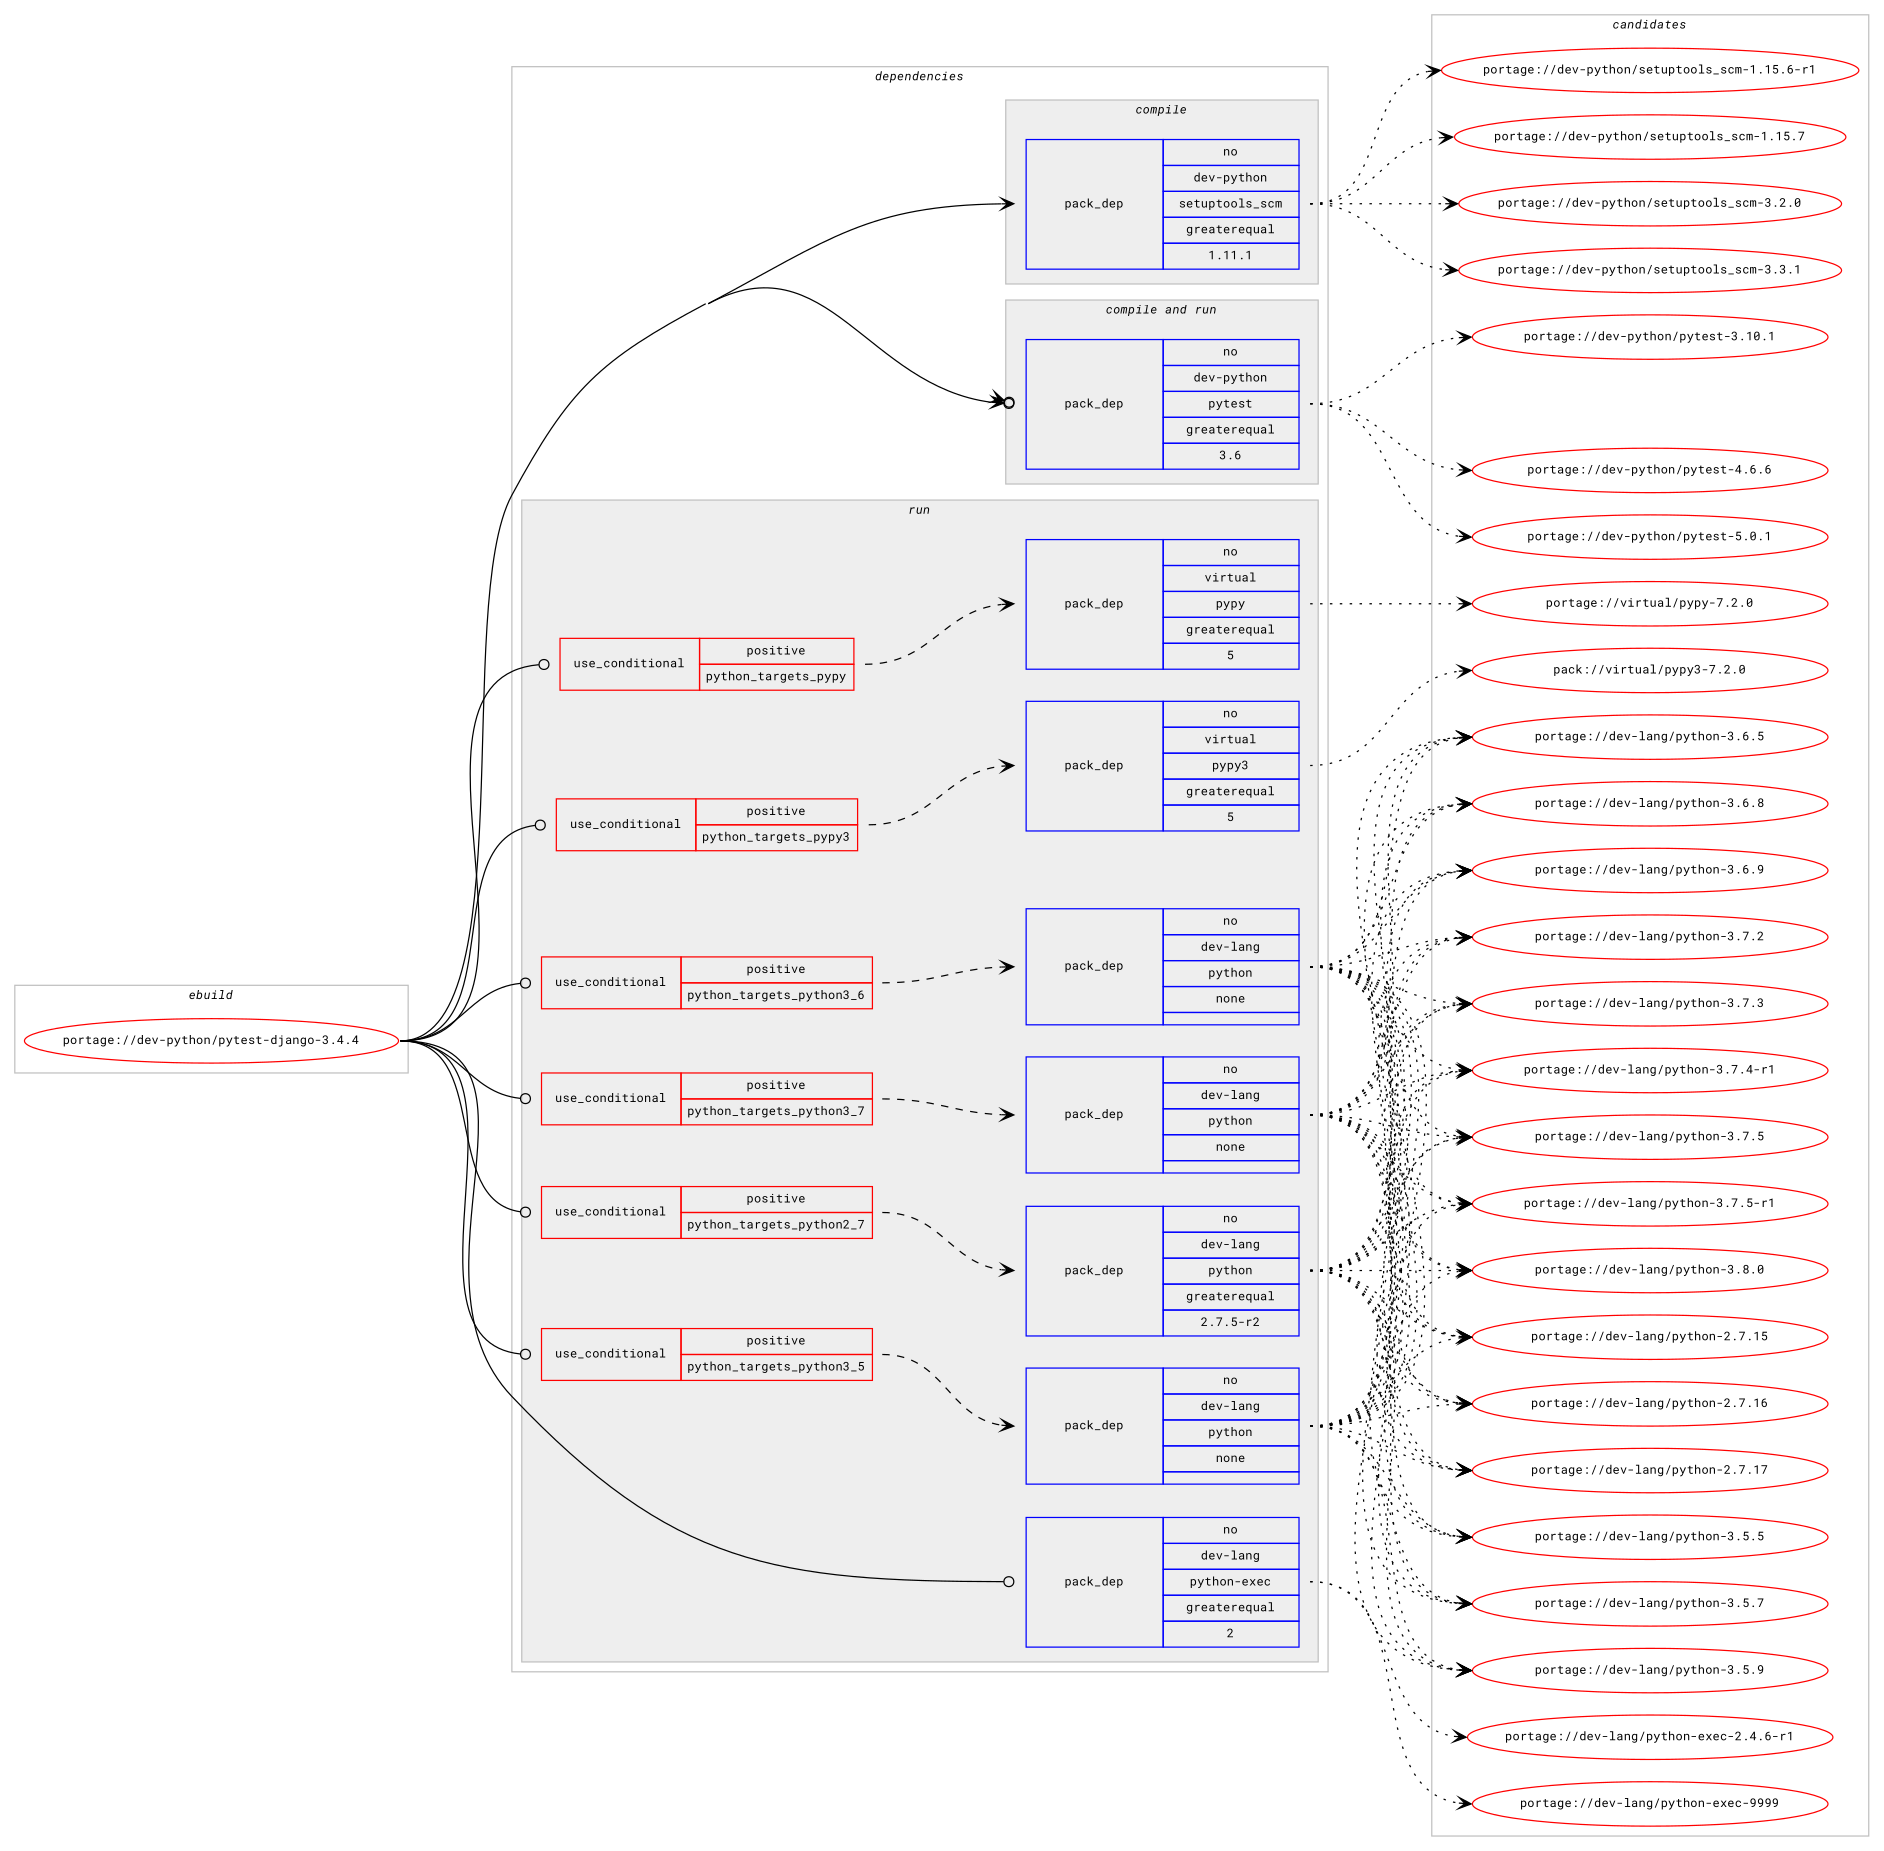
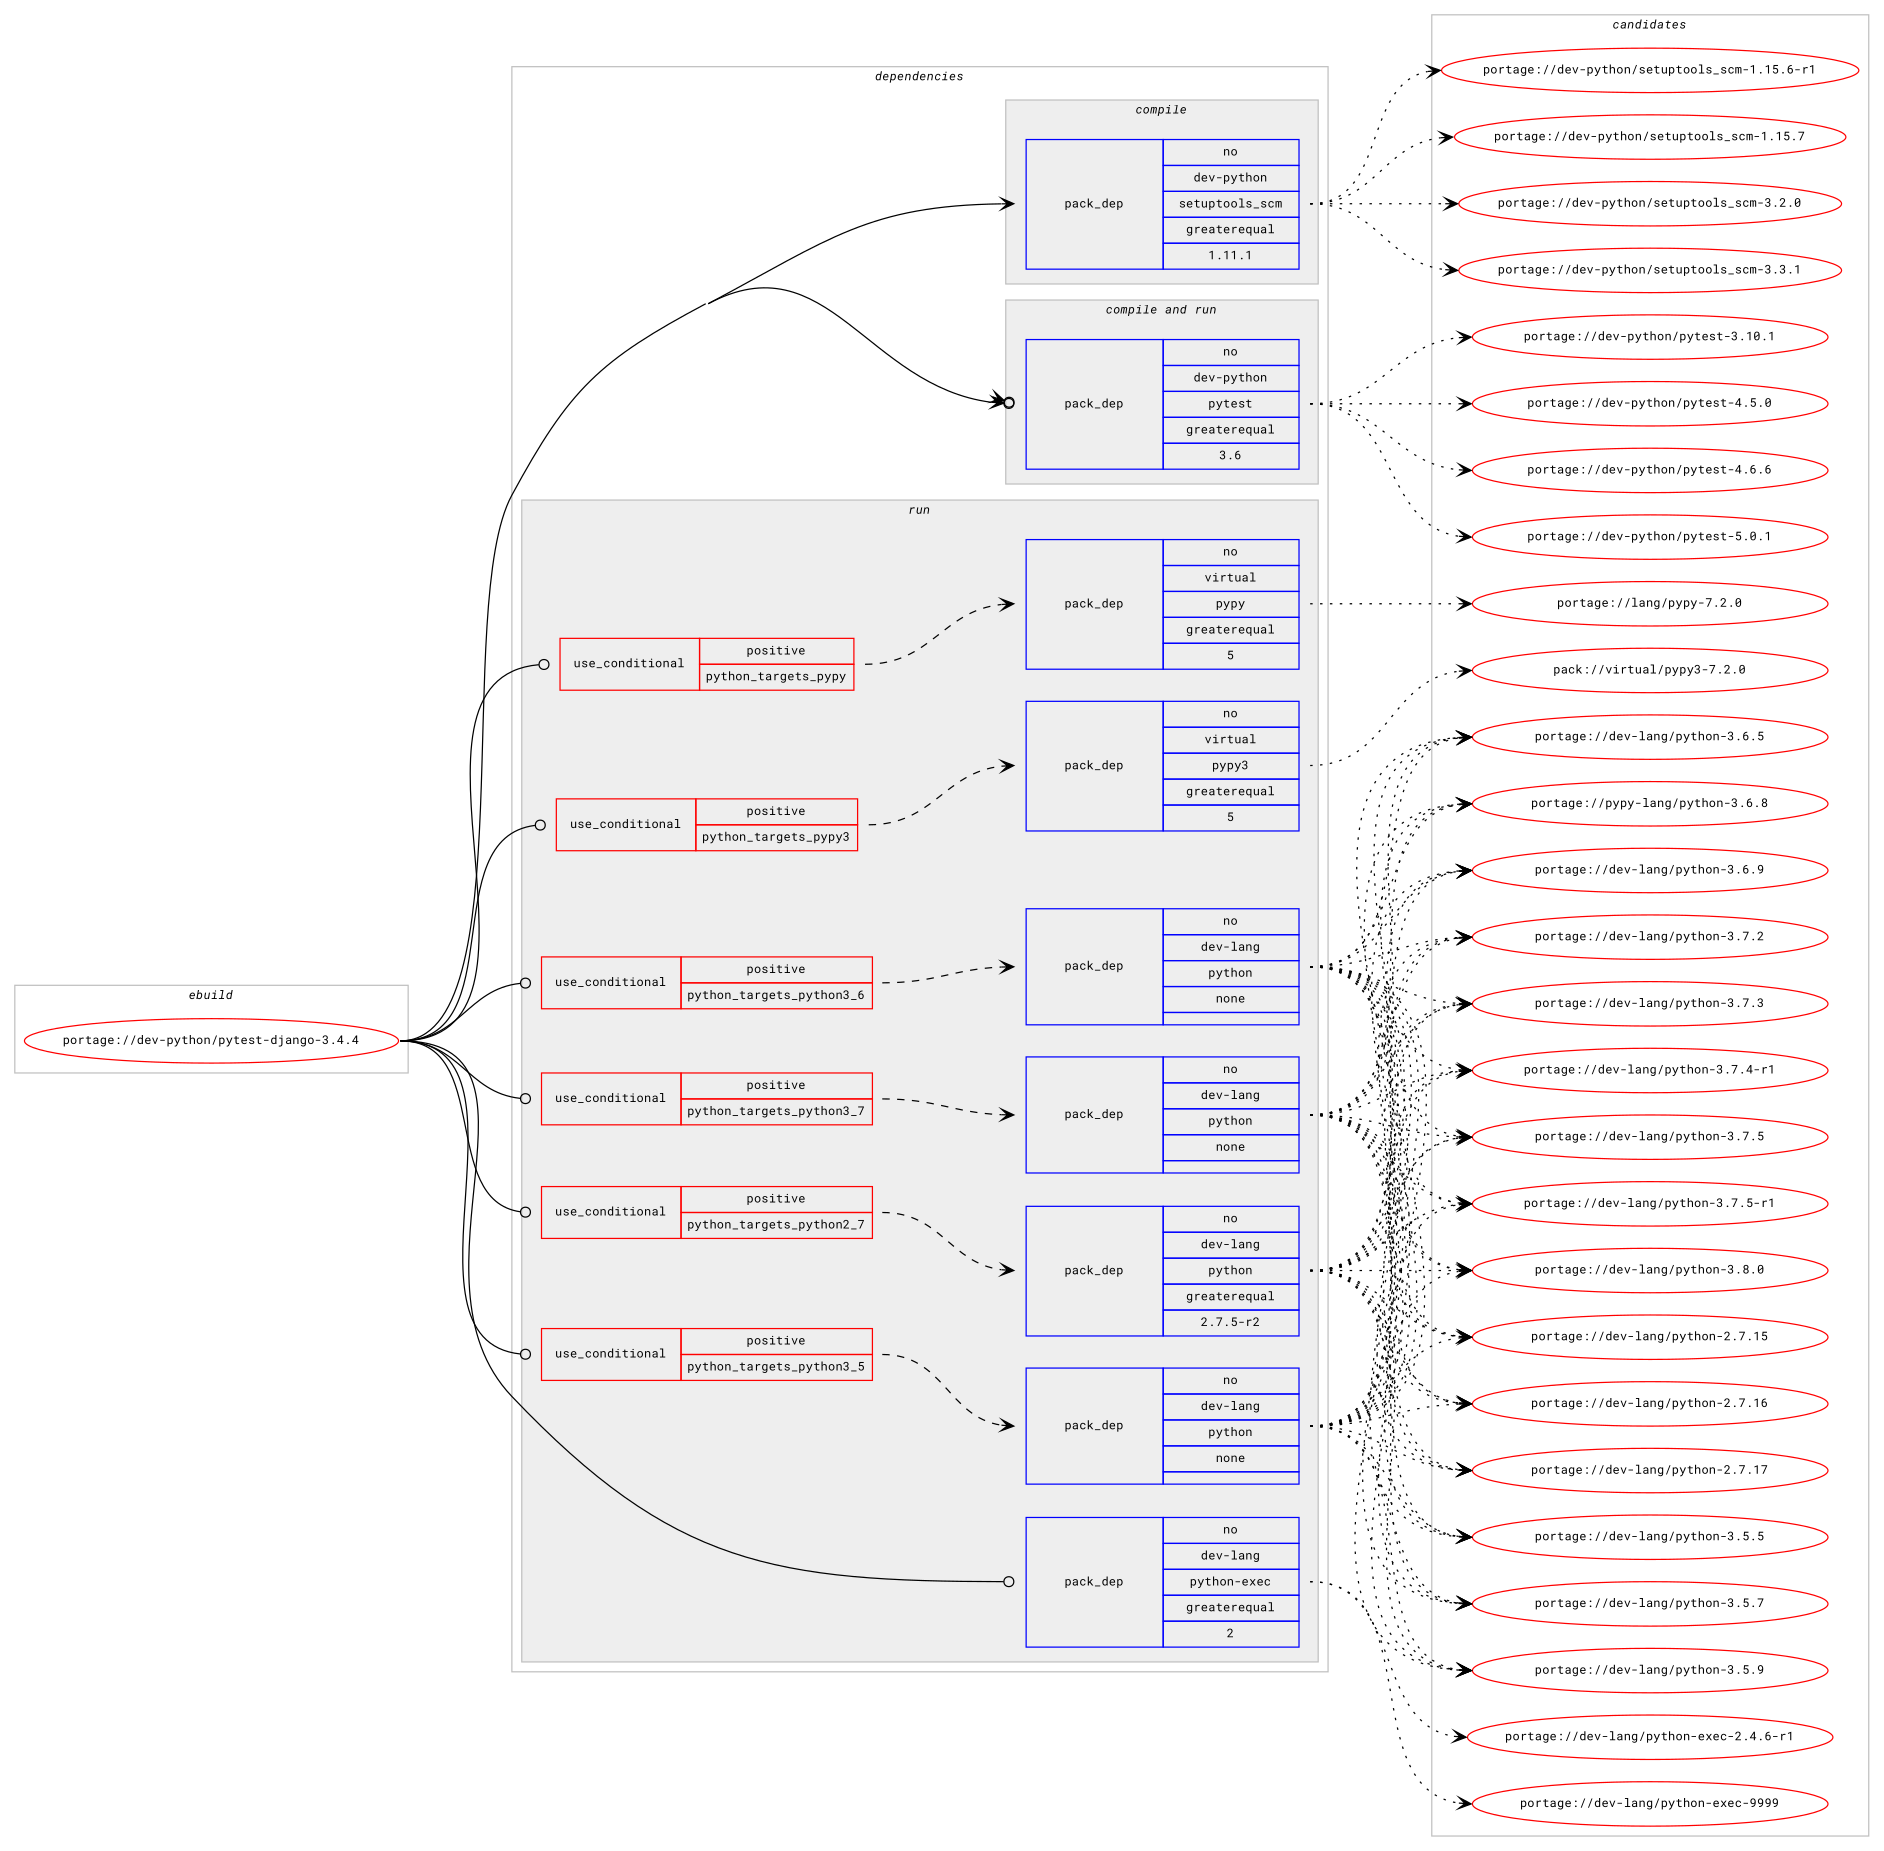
none -> (1650, 404)
(1650, 604) -> (1650, 604)
(1650, 804) -> (1650, 804)
